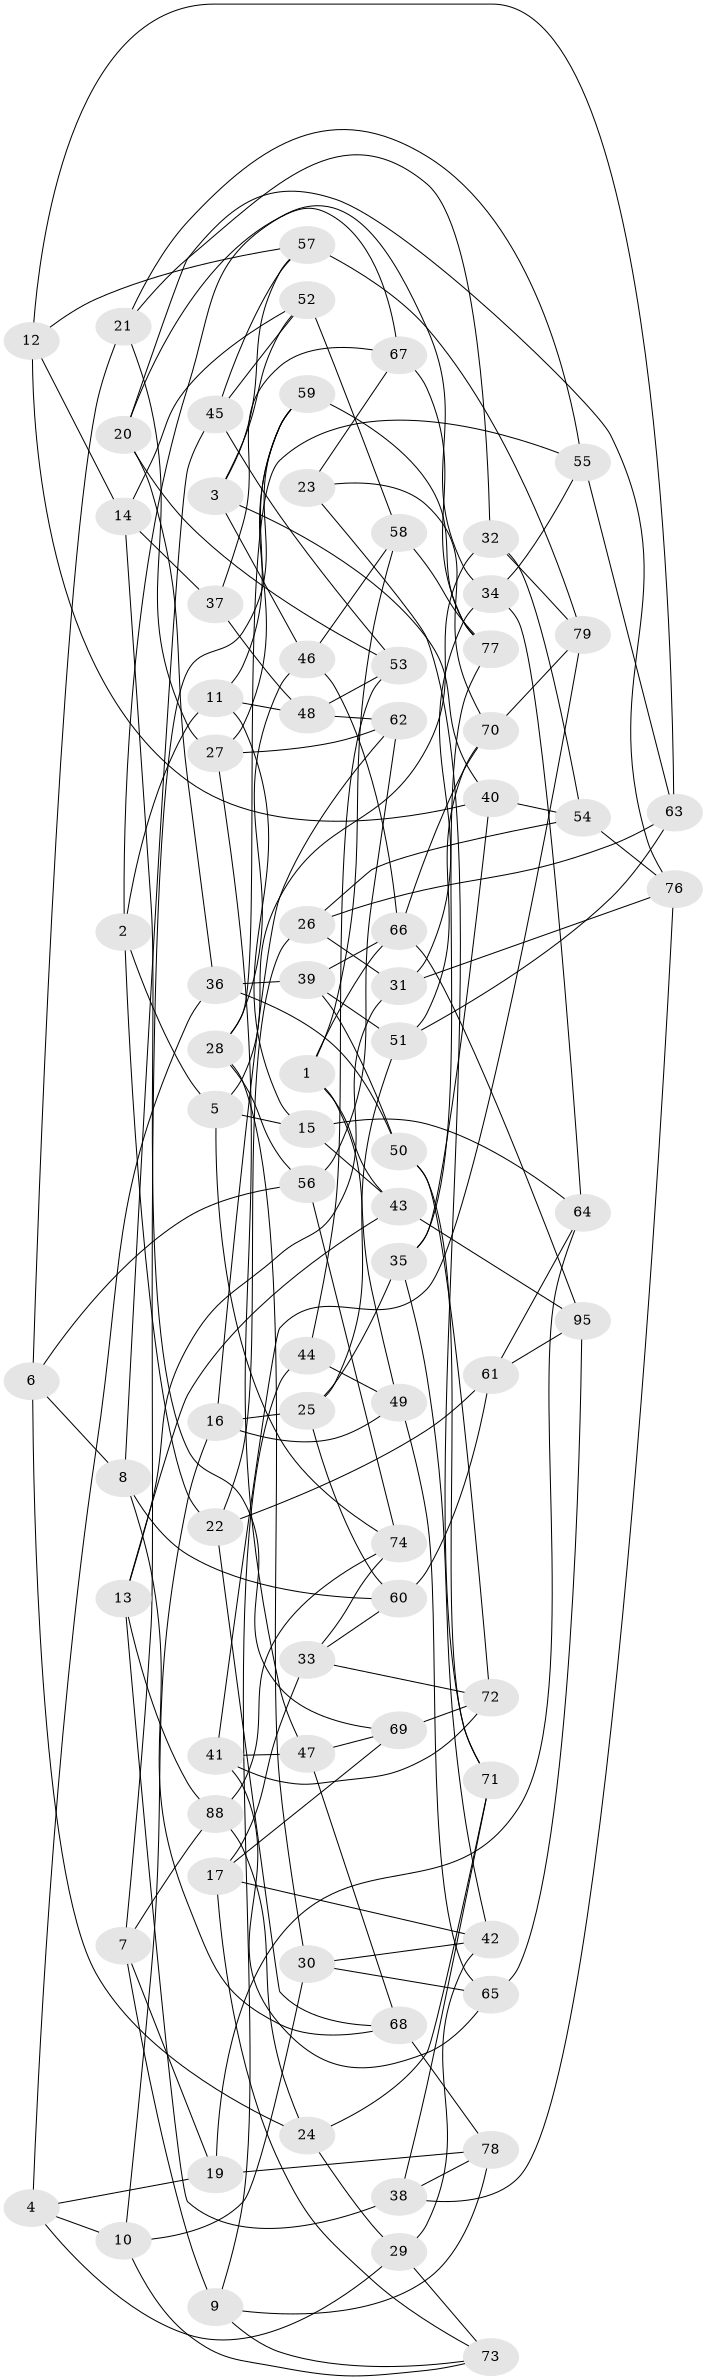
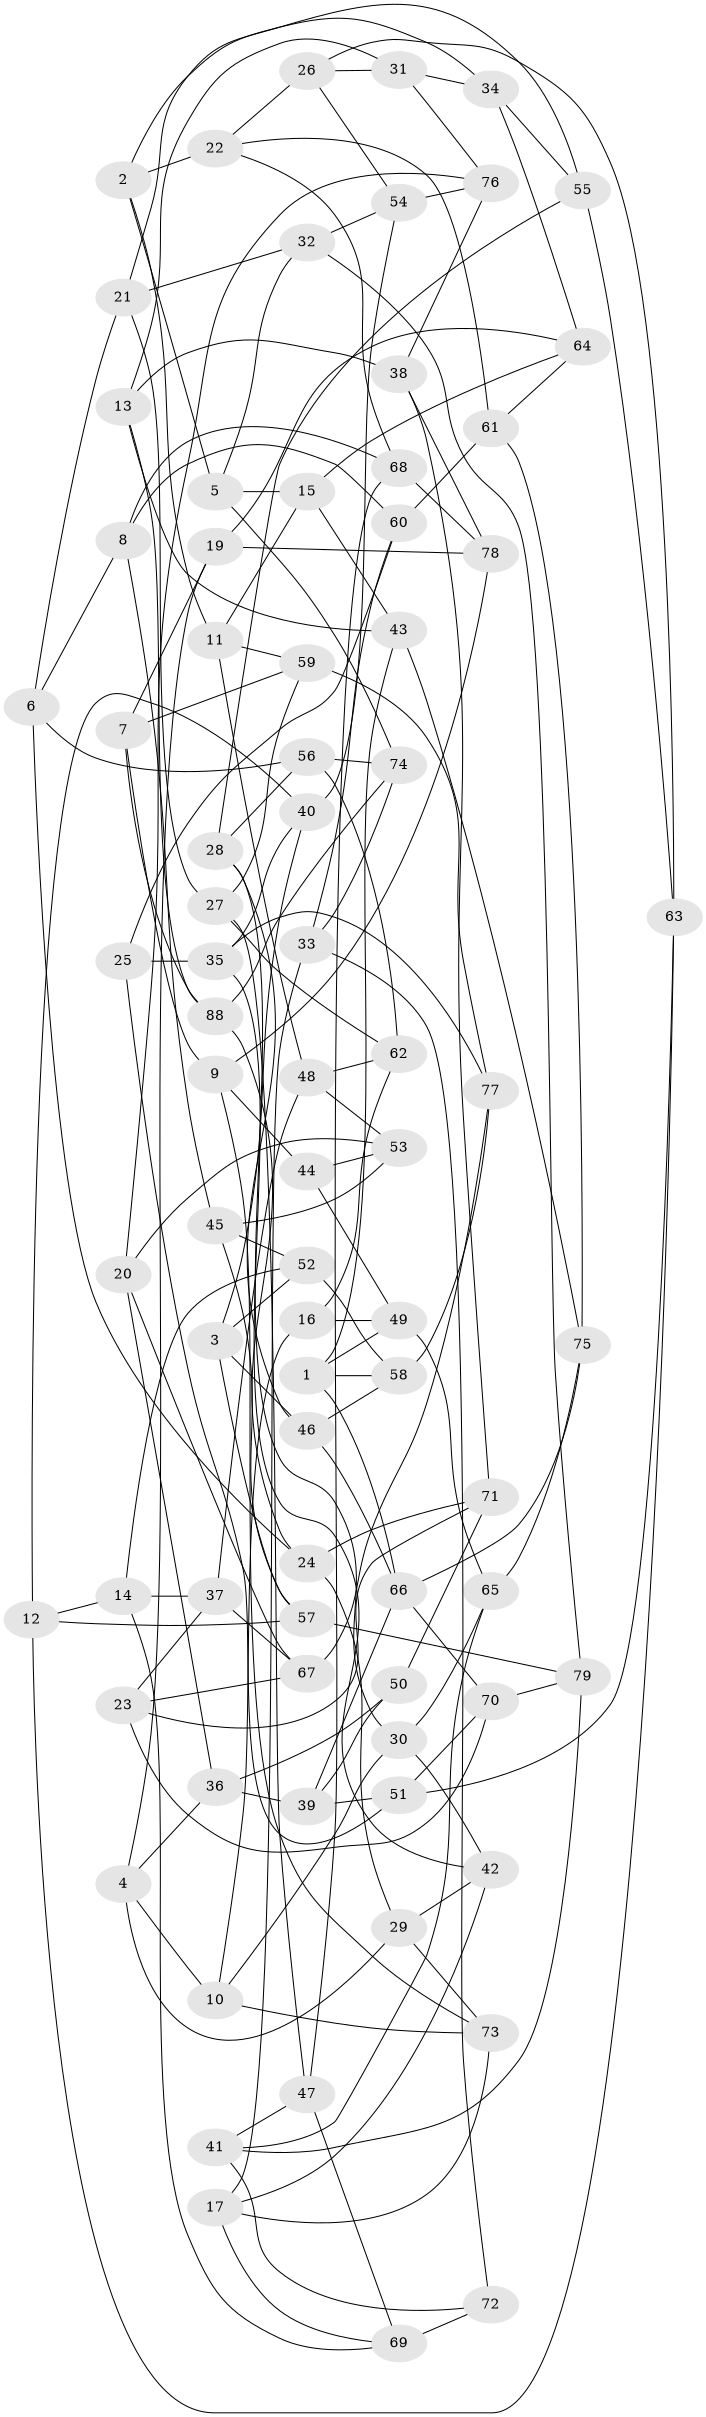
(583, 1321) -> (583, 1345)
(257, 1417) -> none
(464, 1420) -> none
none -> (170, 1651)
